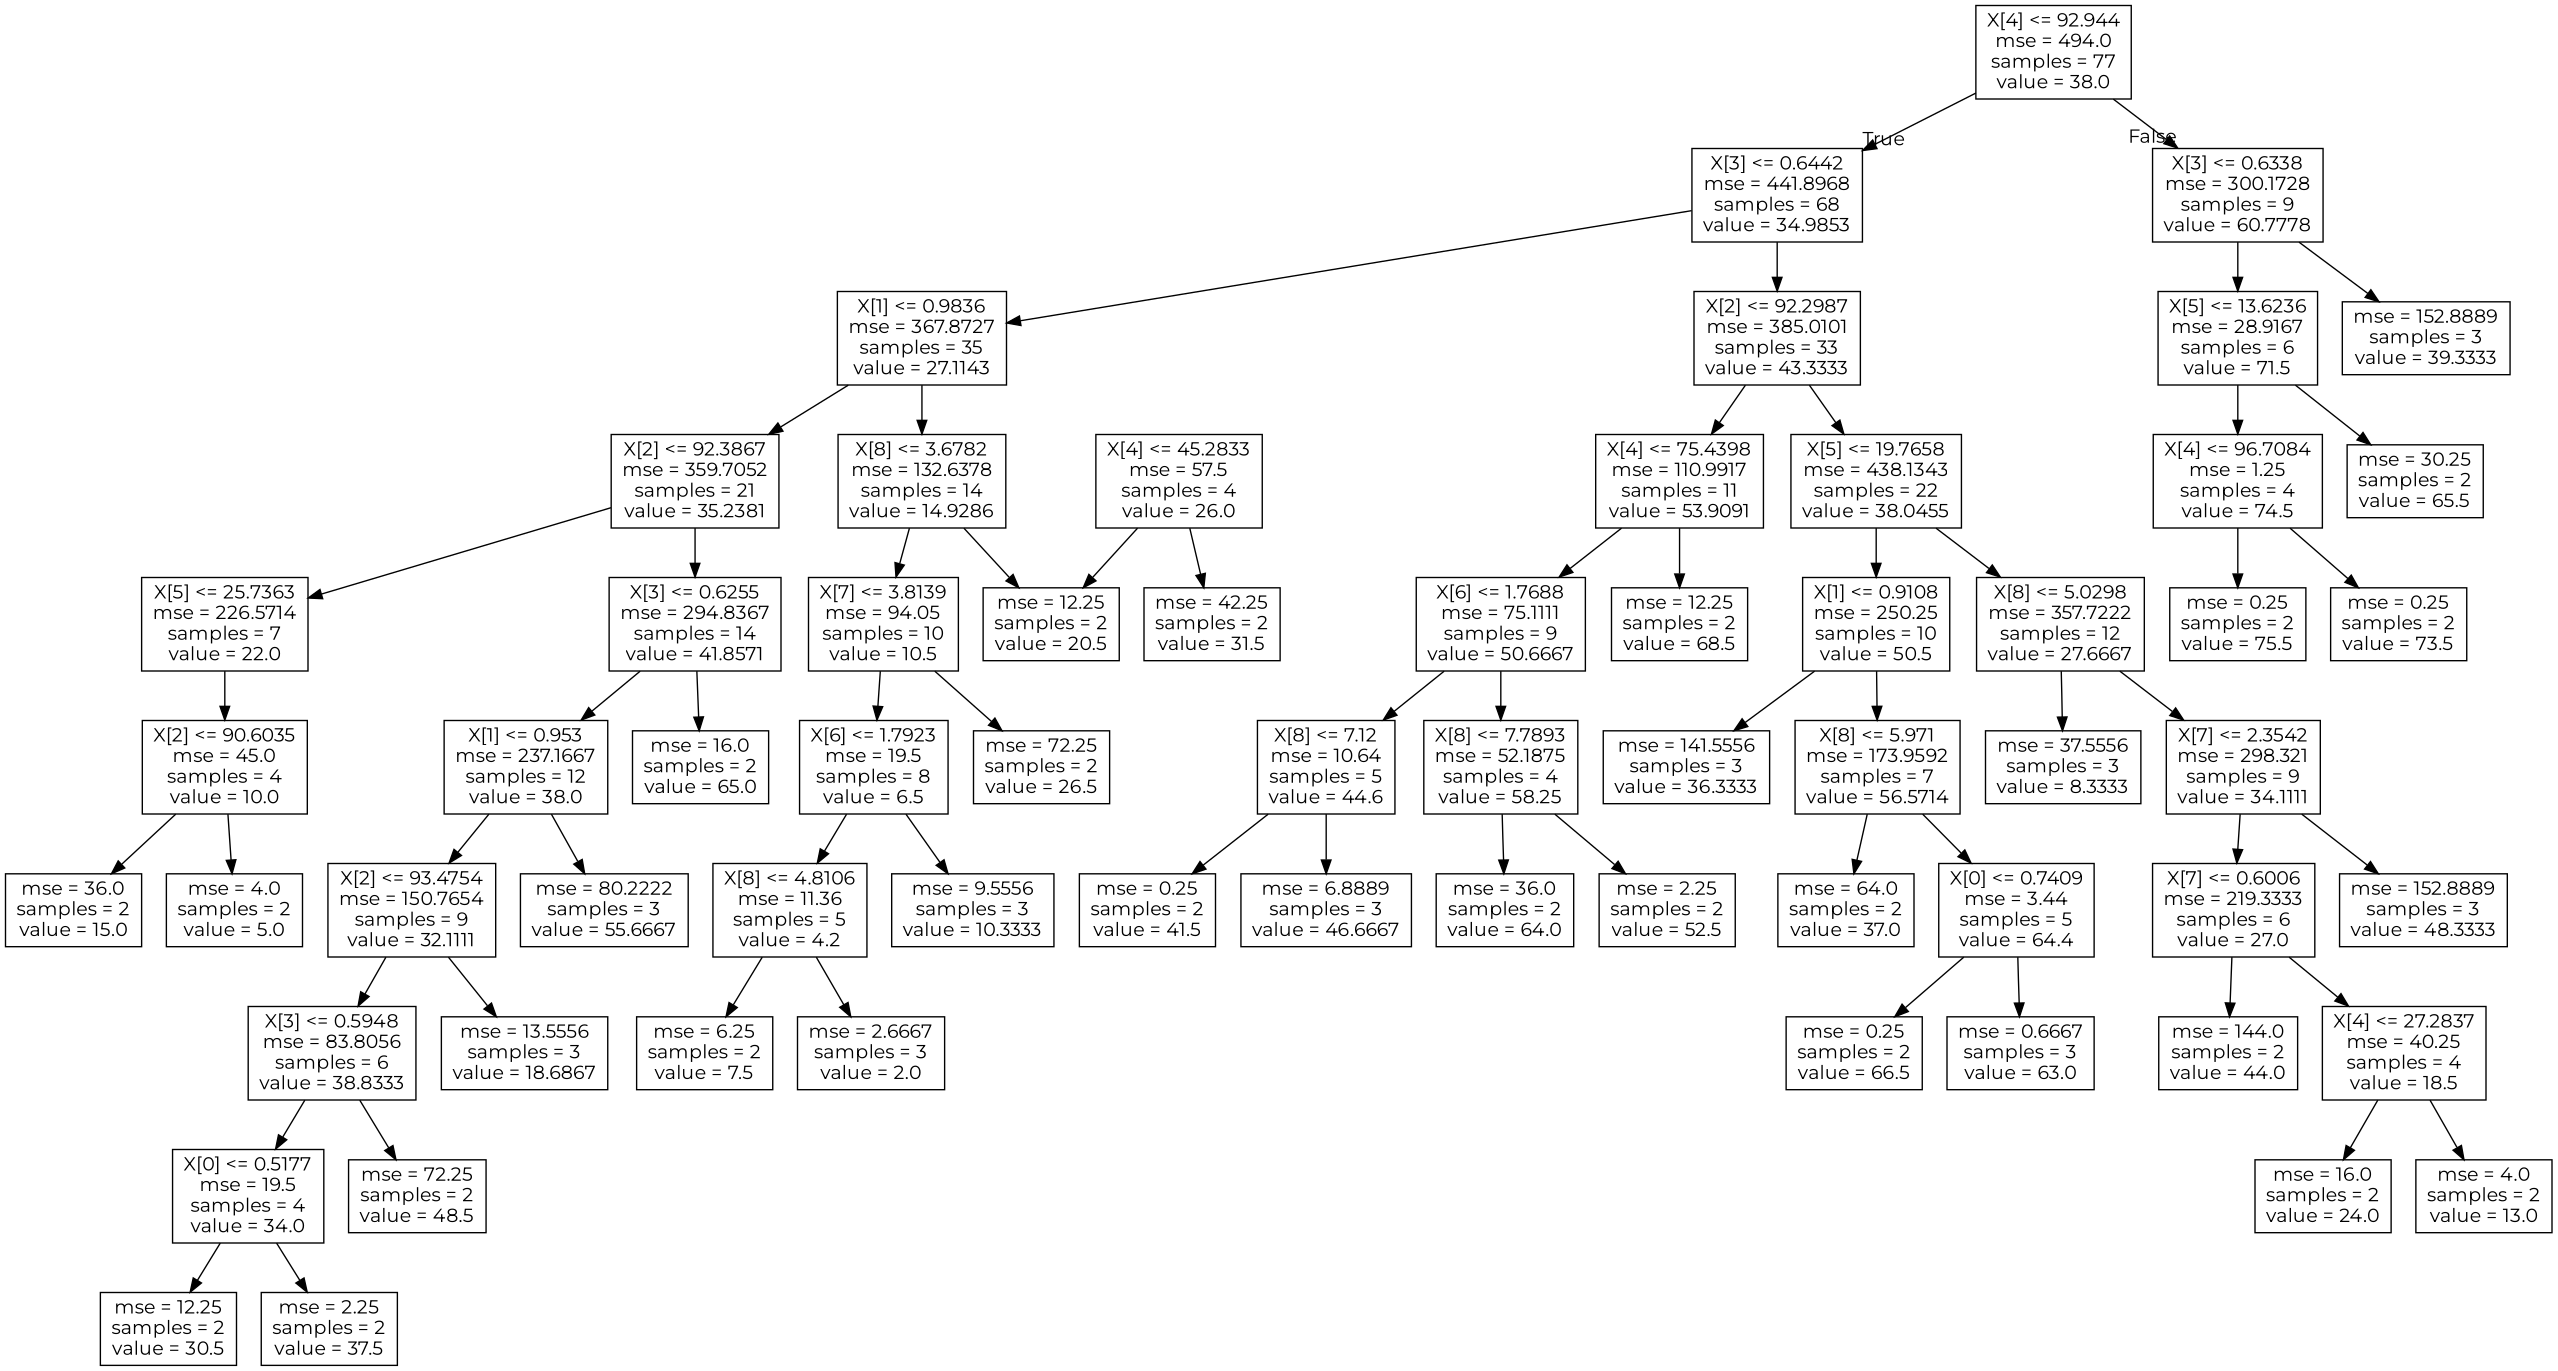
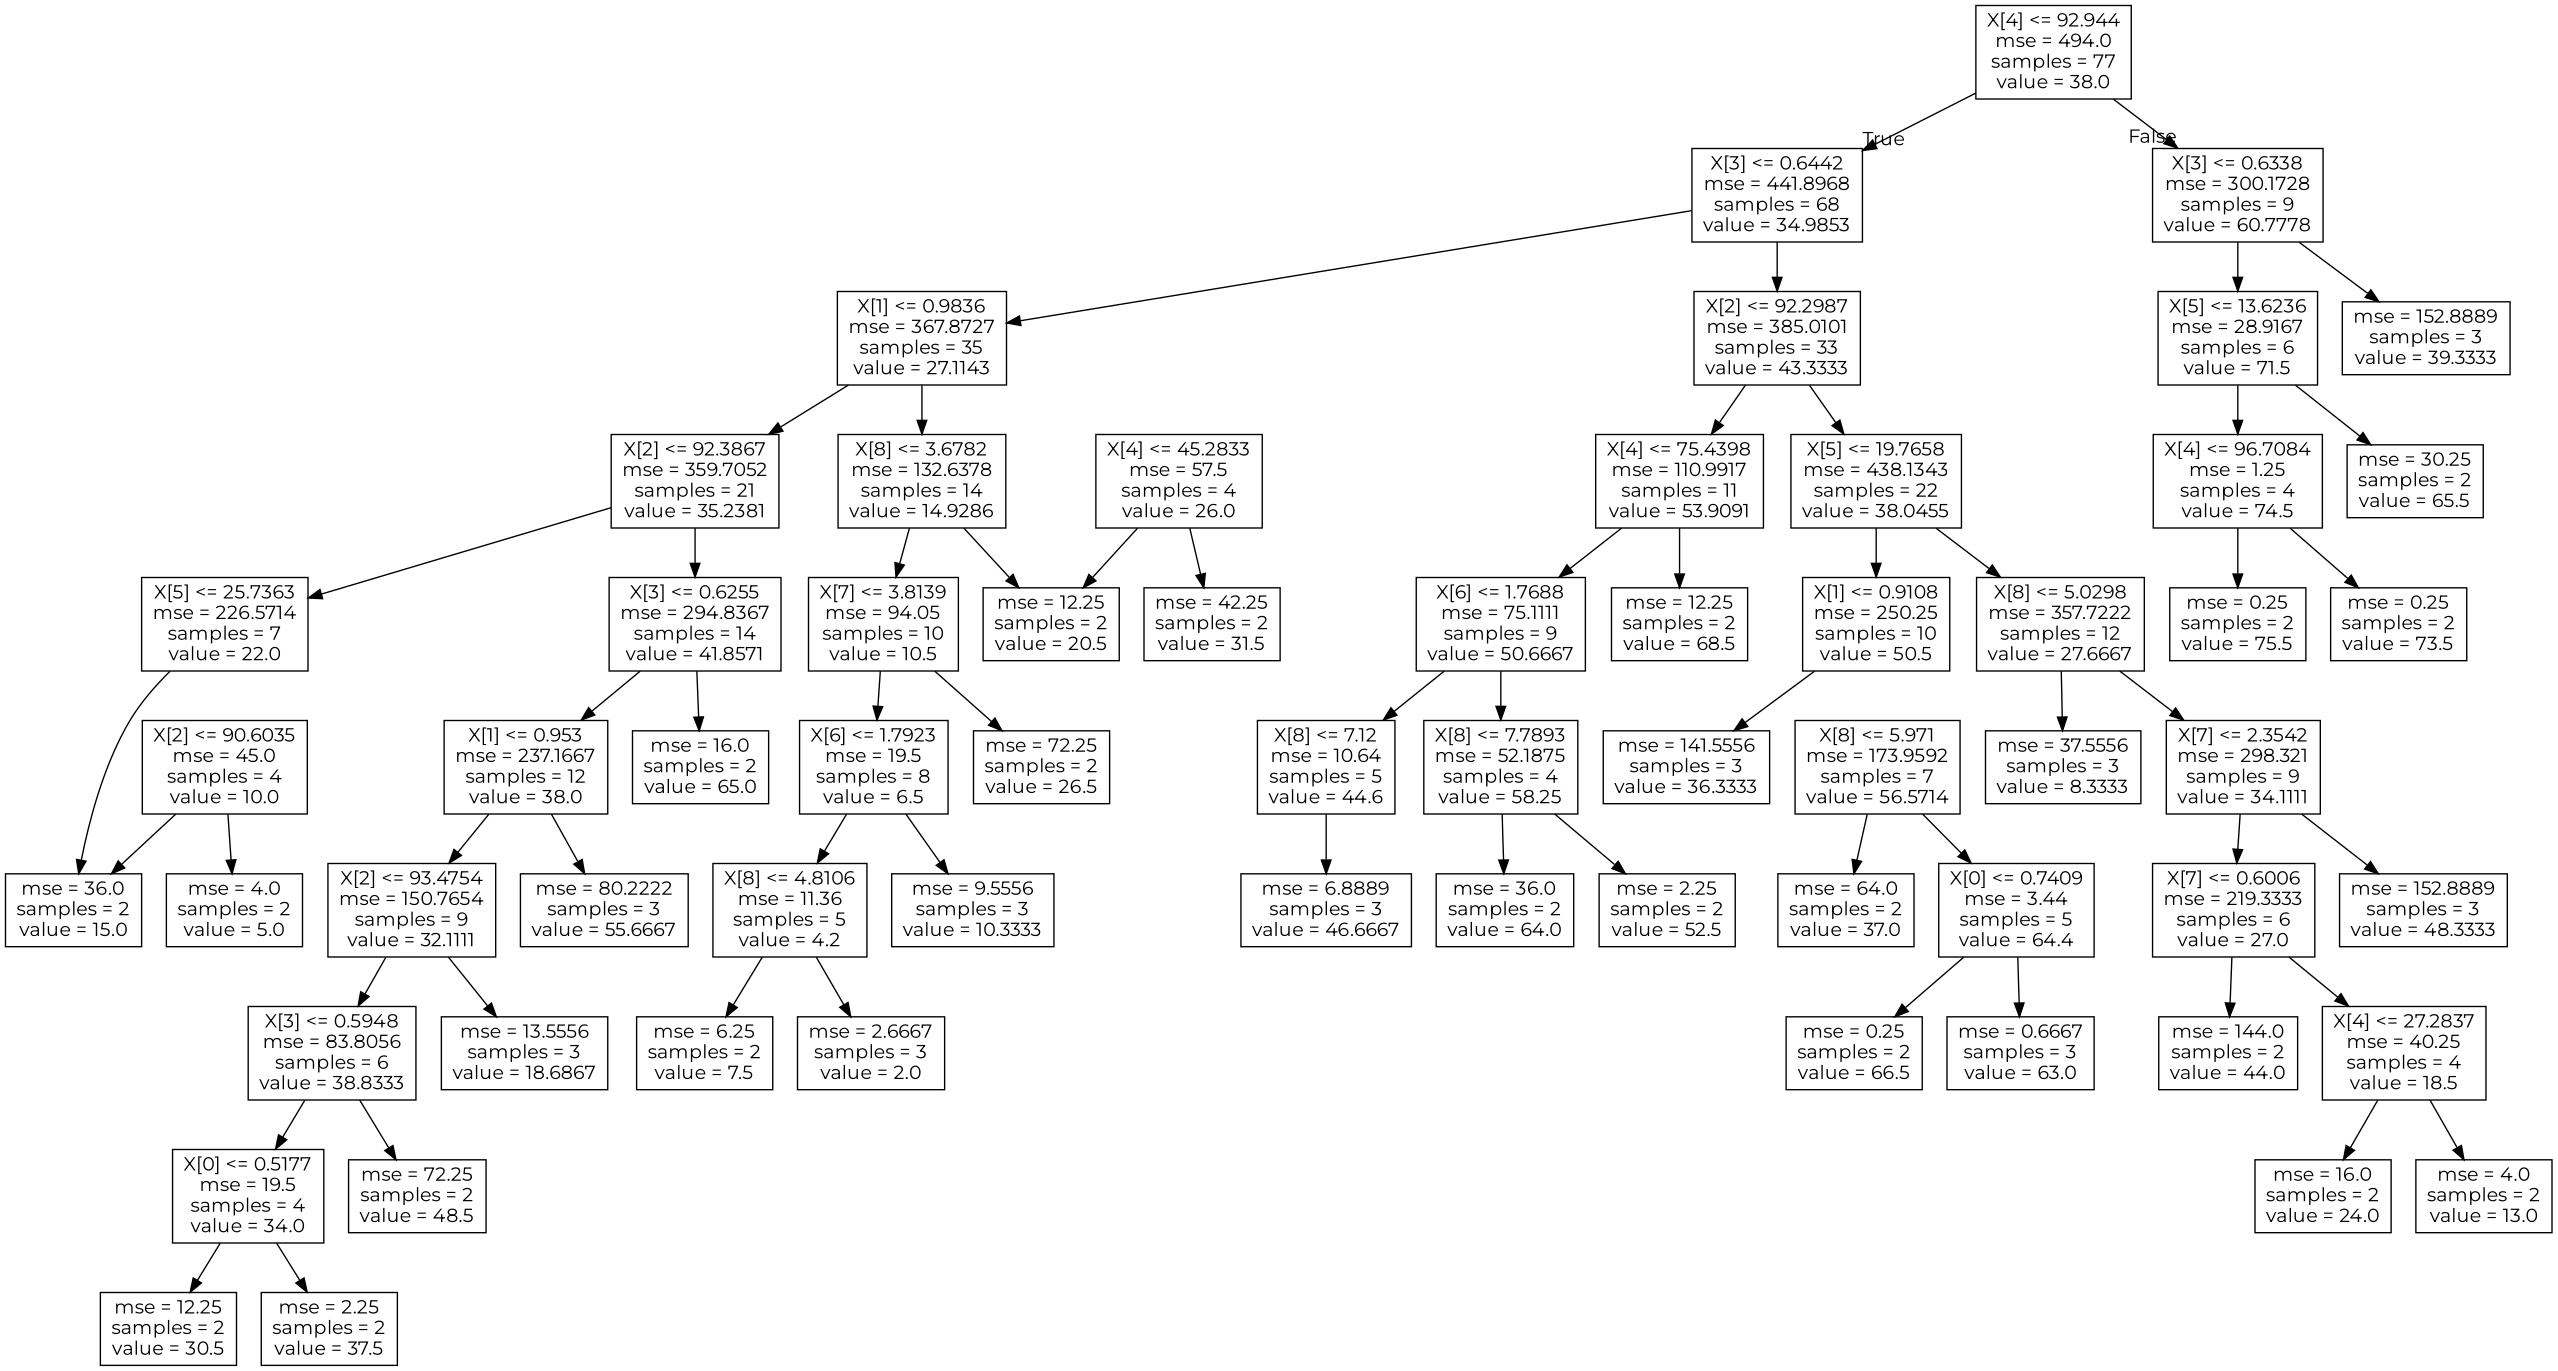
(225, 689) -> (111, 758)
(1877, 689) -> none
(1147, 910) -> none
